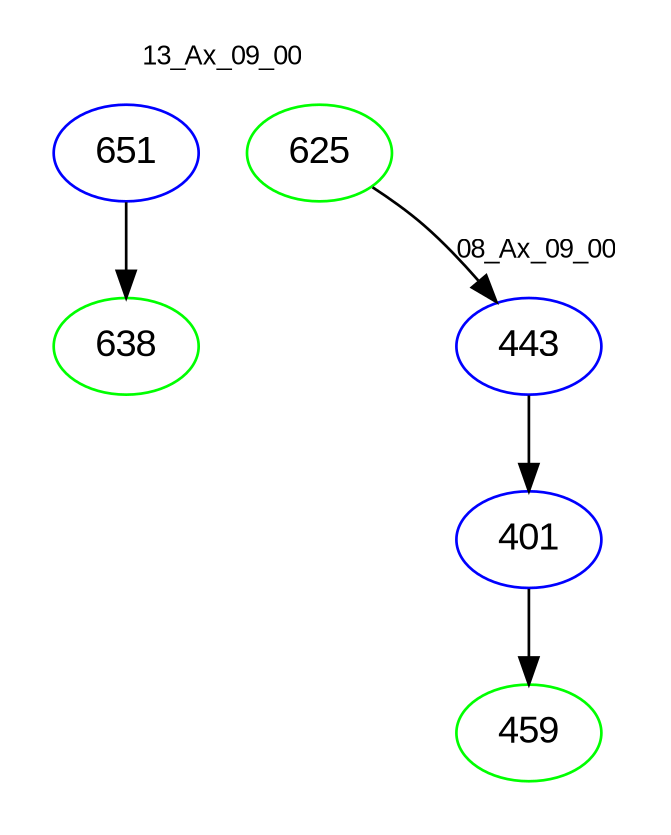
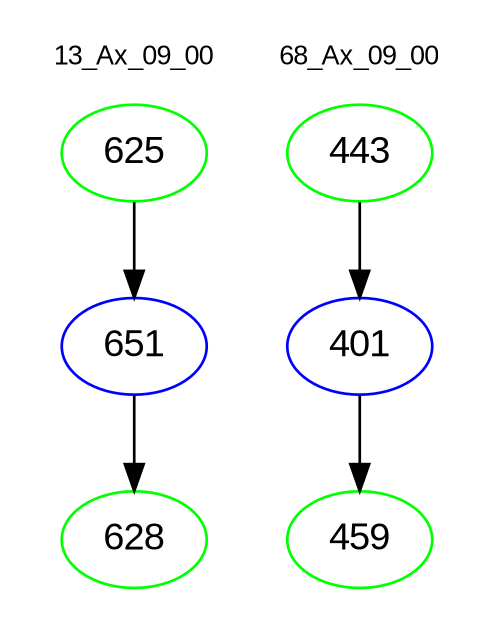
(537, 251) -> (360, 58)
(452, 252) -> (134, 237)
(126, 346) -> (134, 540)
(529, 346) -> (360, 153)
